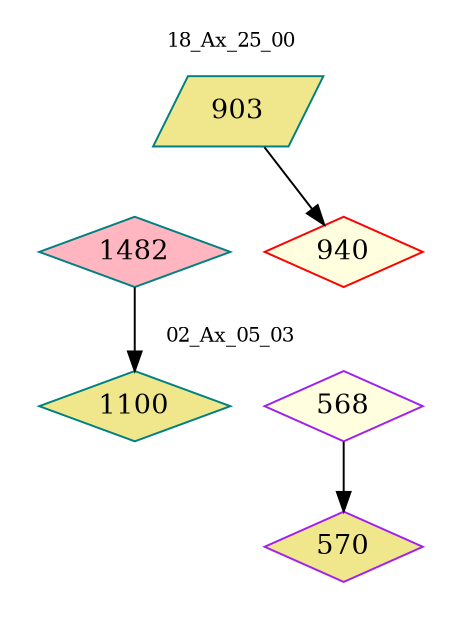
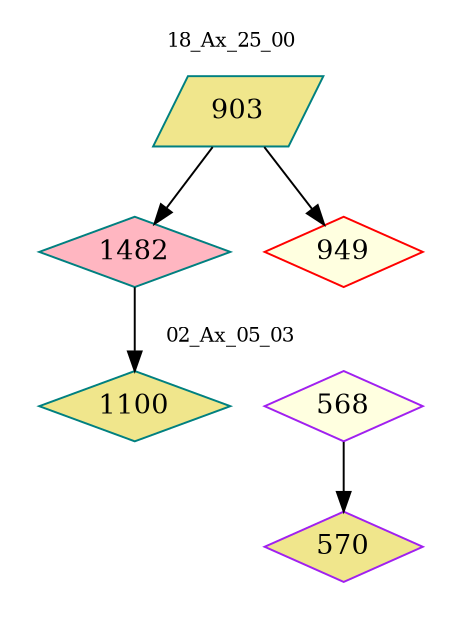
none -> (190, 177)
(344, 252) -> (344, 252)
